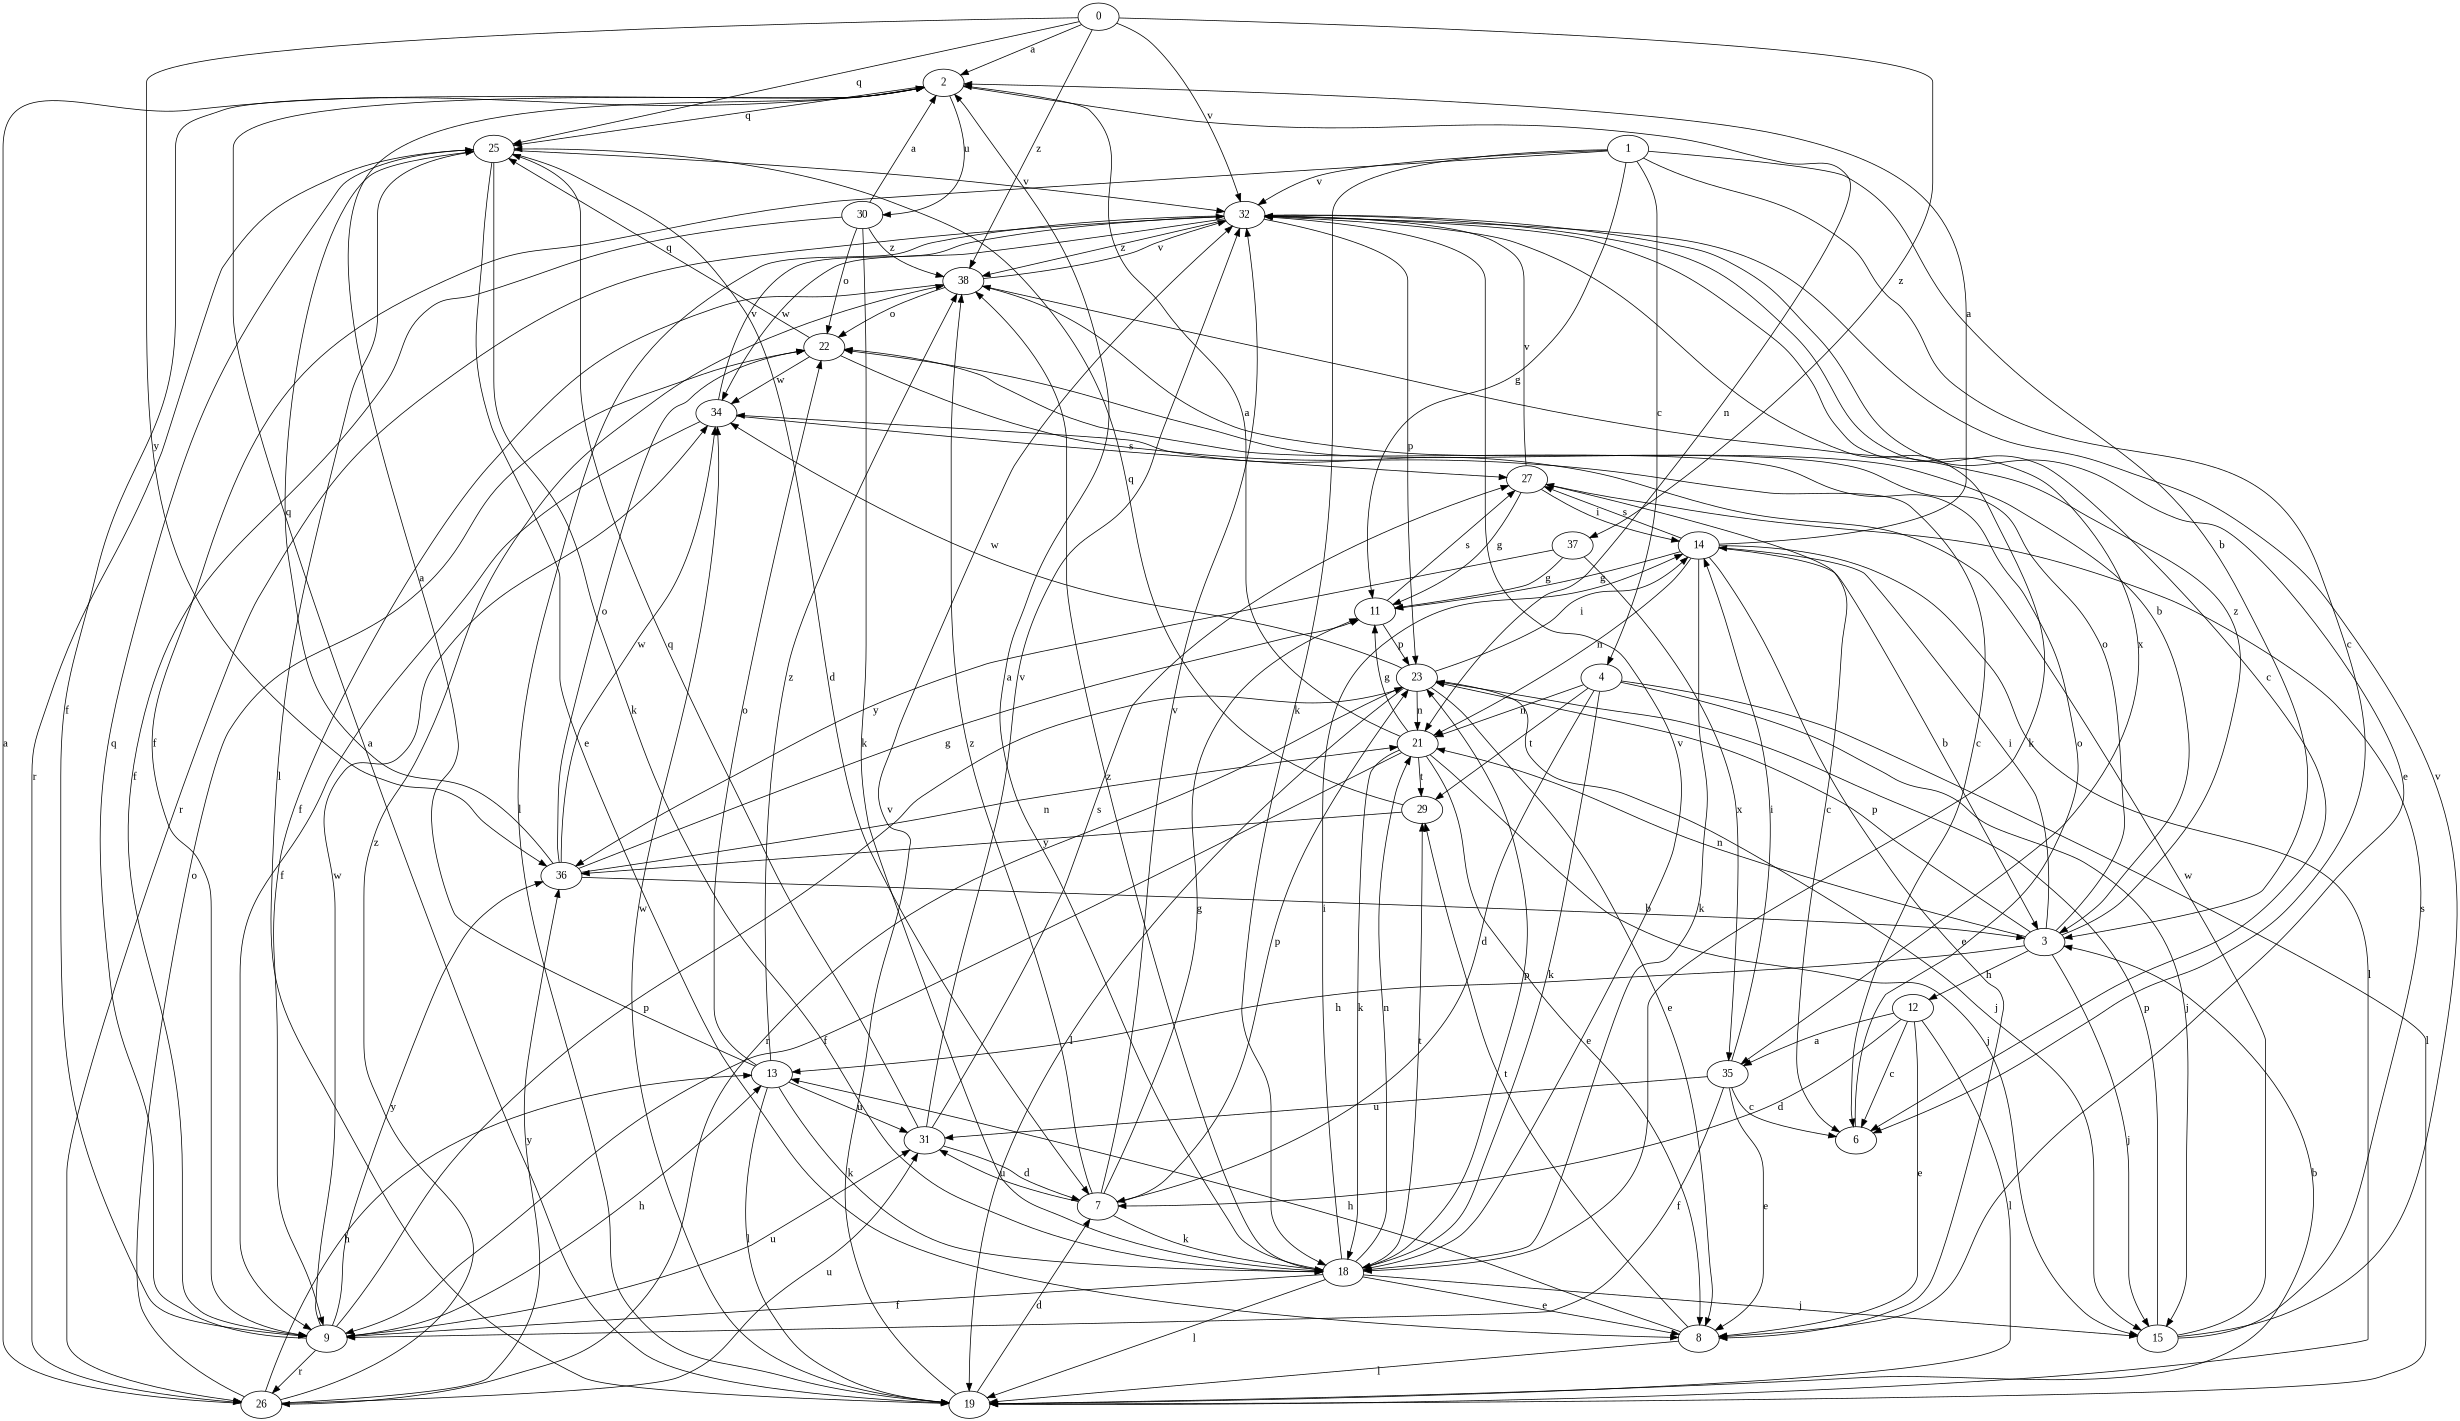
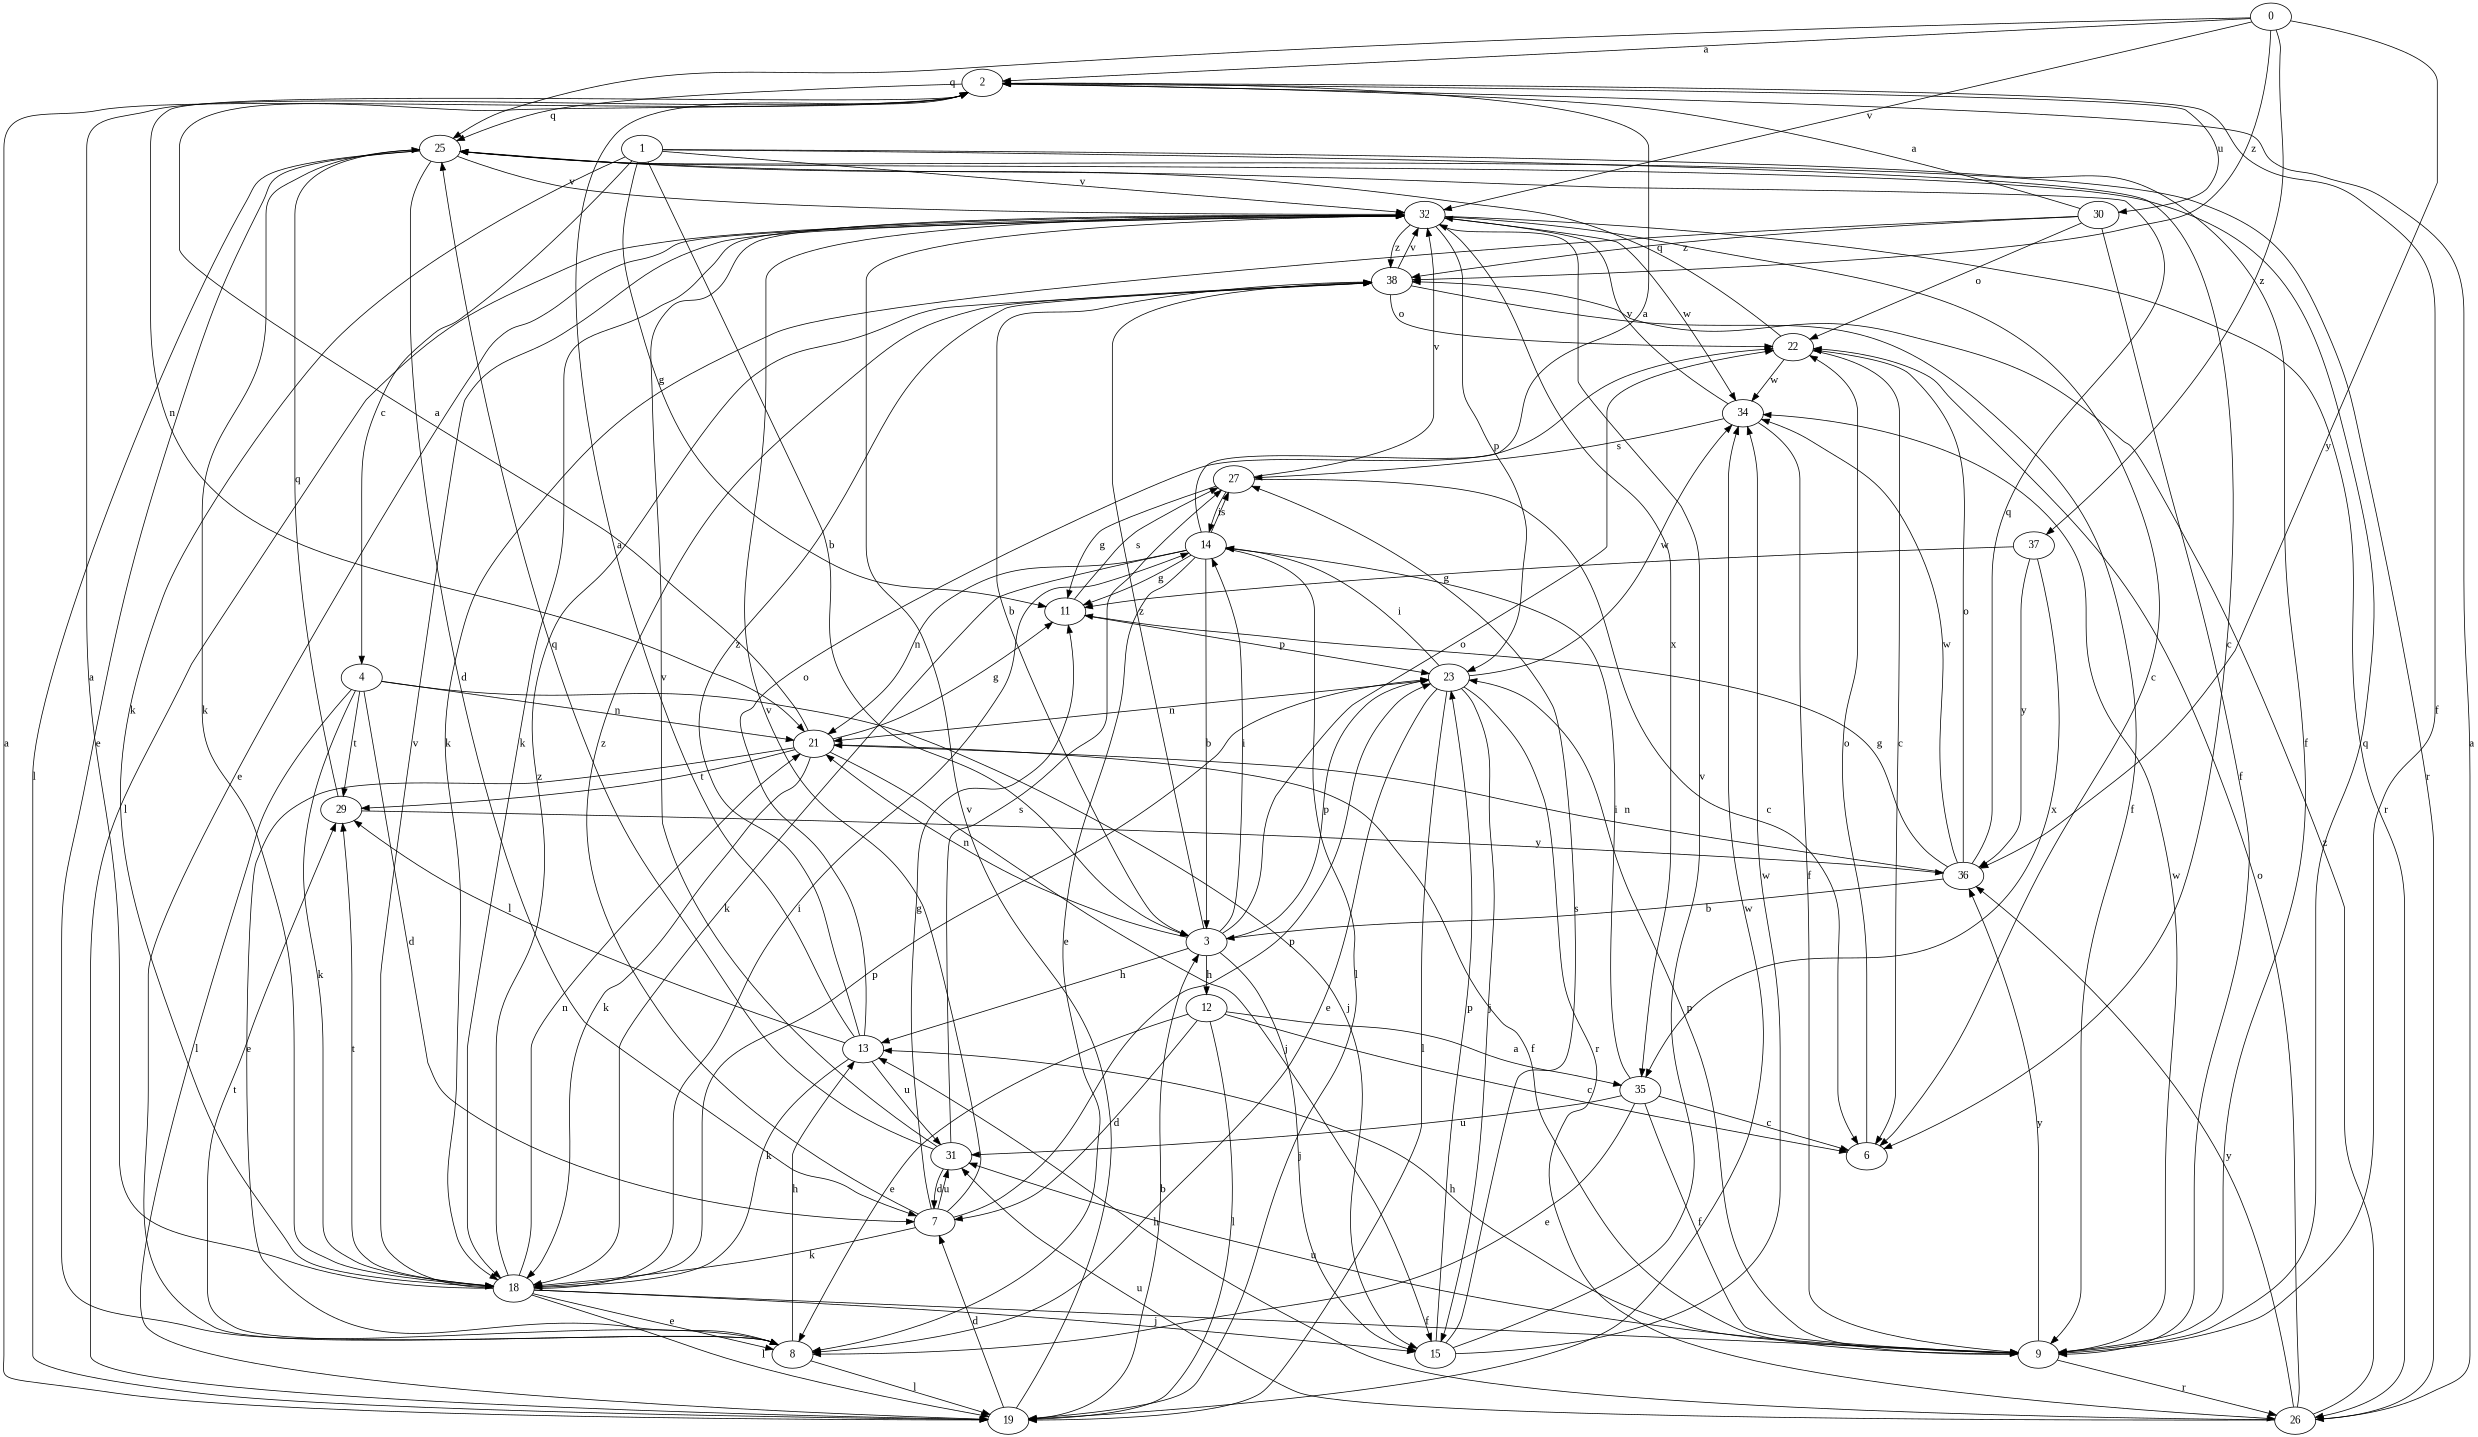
(764, 1299) -> (607, 957)
